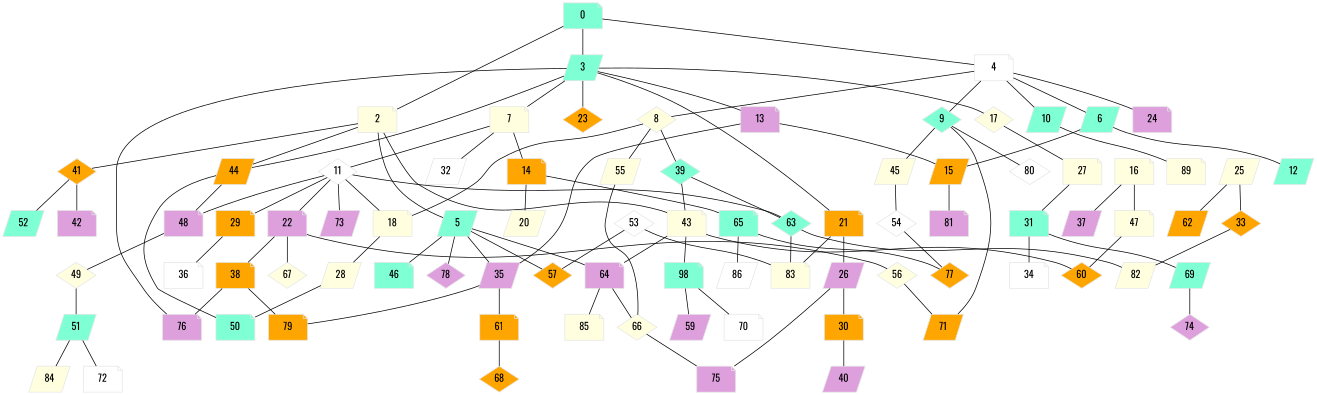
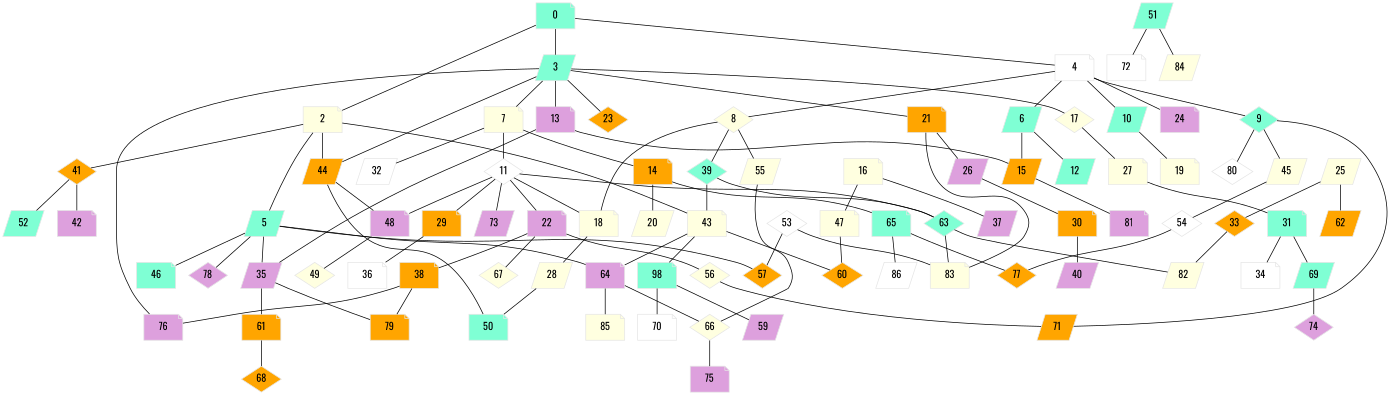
(1186, 172) -> (1180, 172)
(76, 301) -> none
(784, 329) -> none
